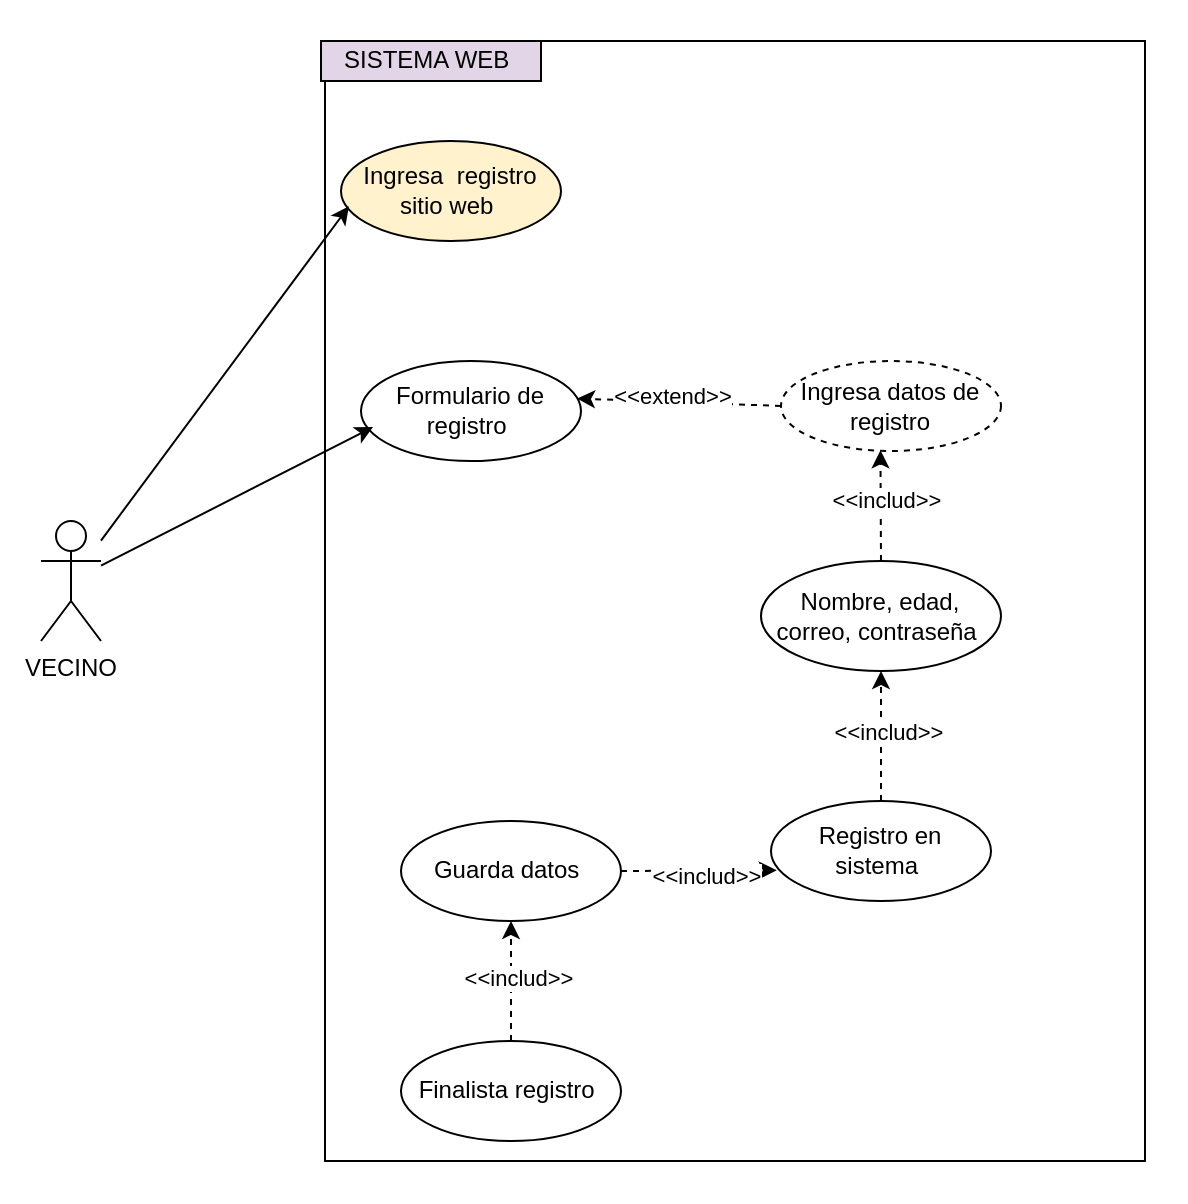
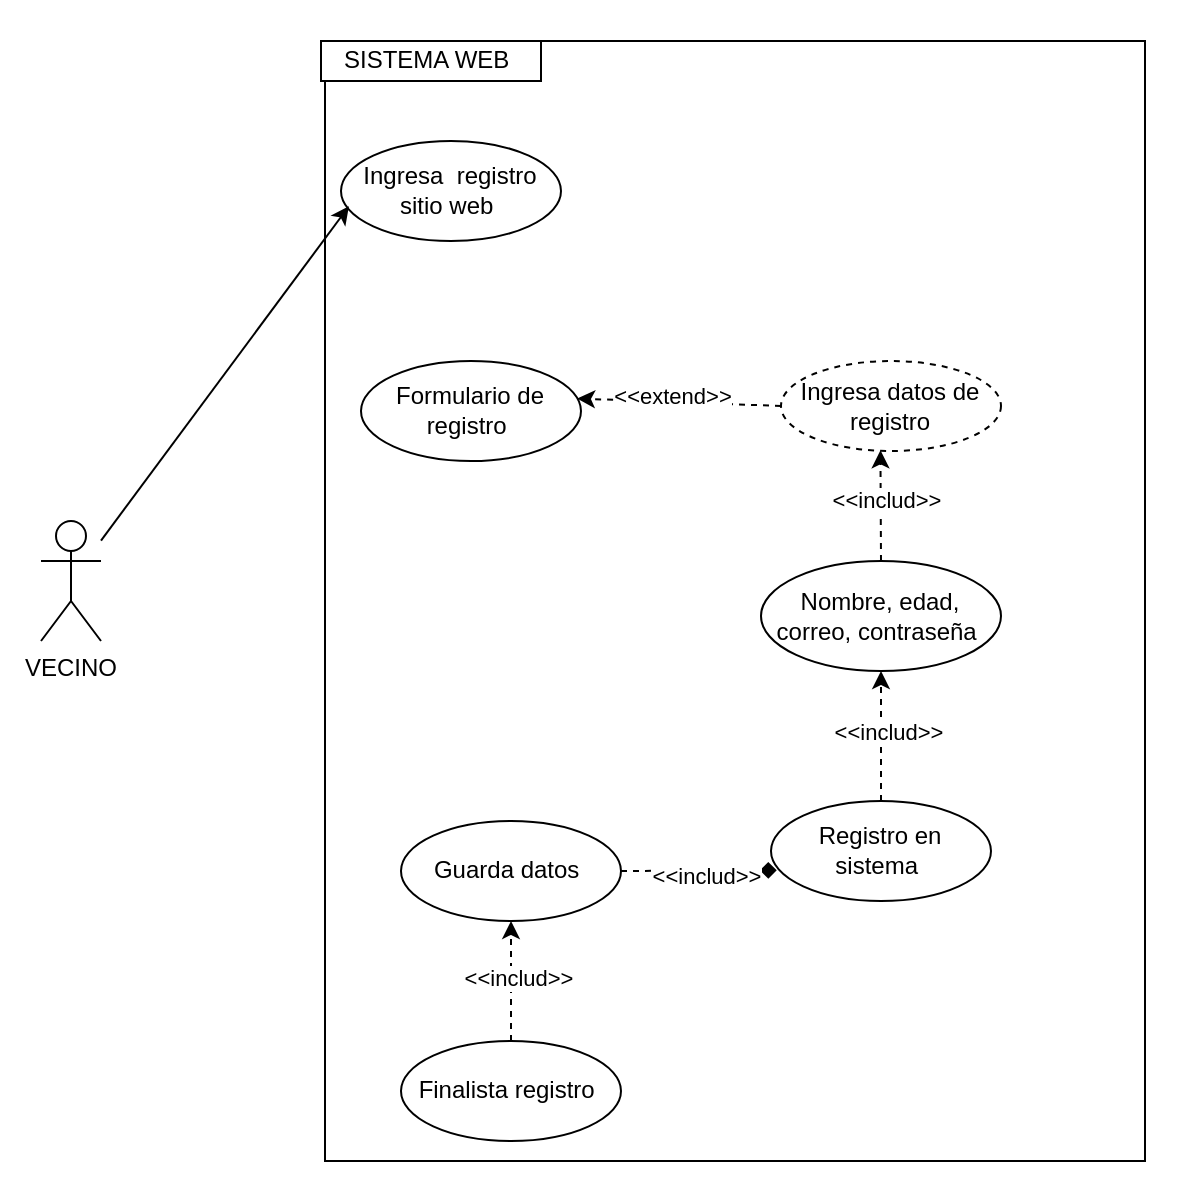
(431, 61) -> (431, 61)
(451, 191) -> (451, 191)
(231, 499) -> none
(762, 870) -> (760, 870)
